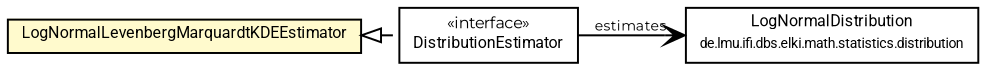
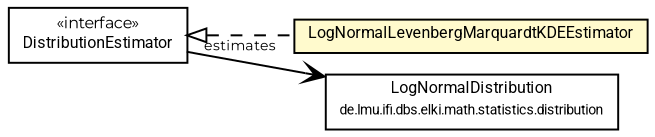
(390, 35) -> (251, 35)
